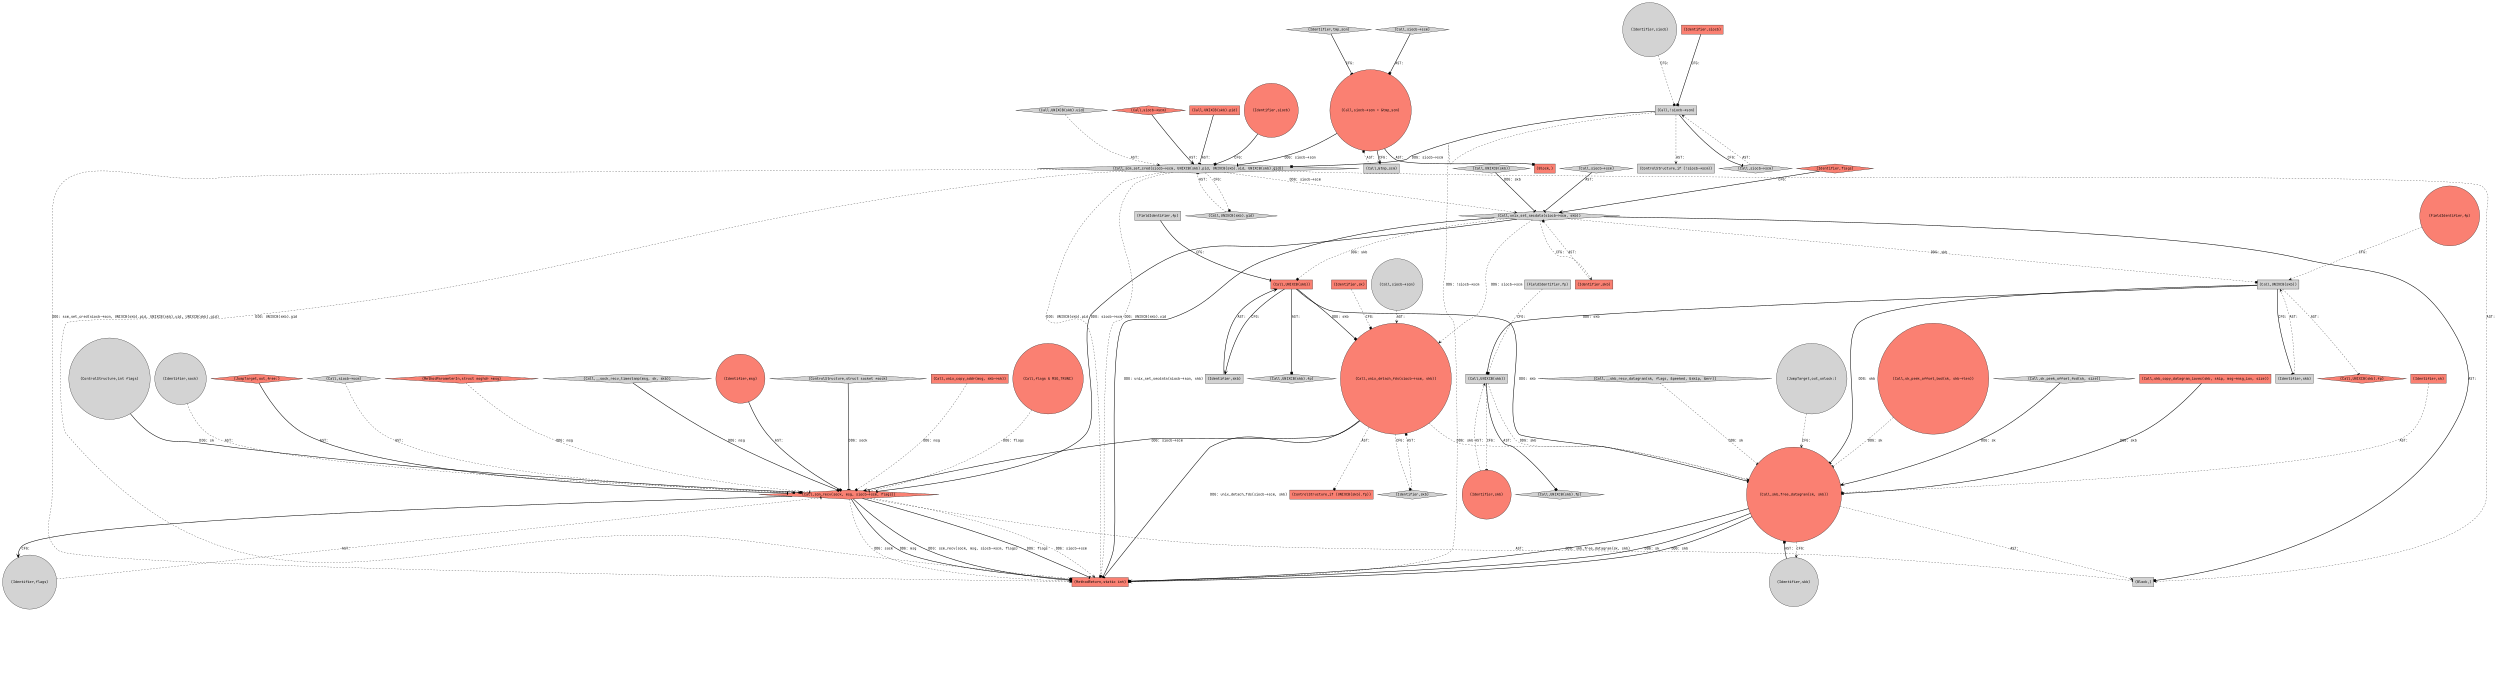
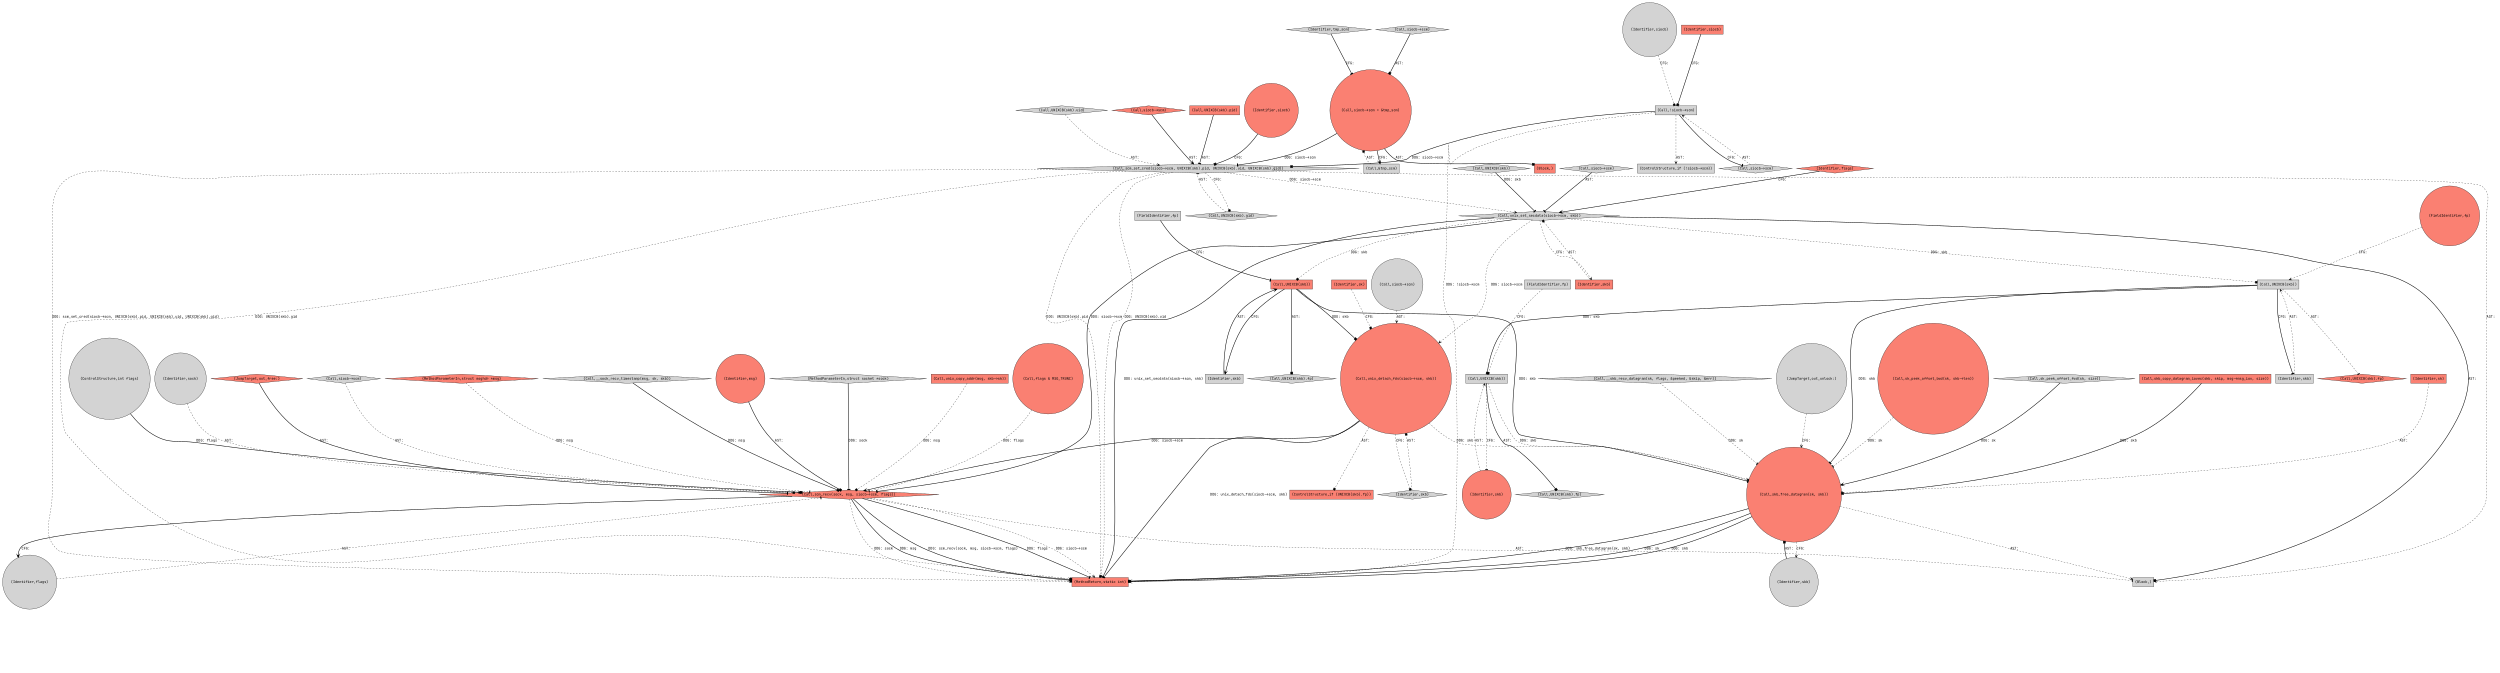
(848, 379) -> (848, 379)
(207, 441) -> (207, 441)
